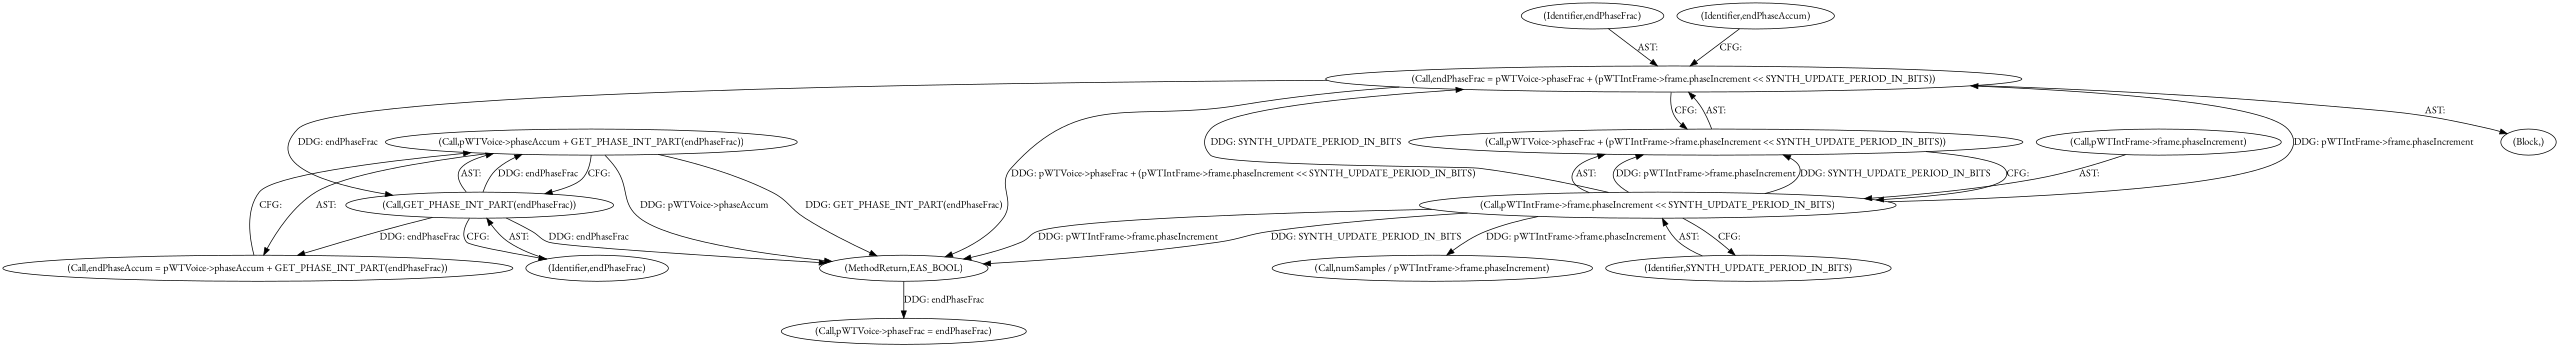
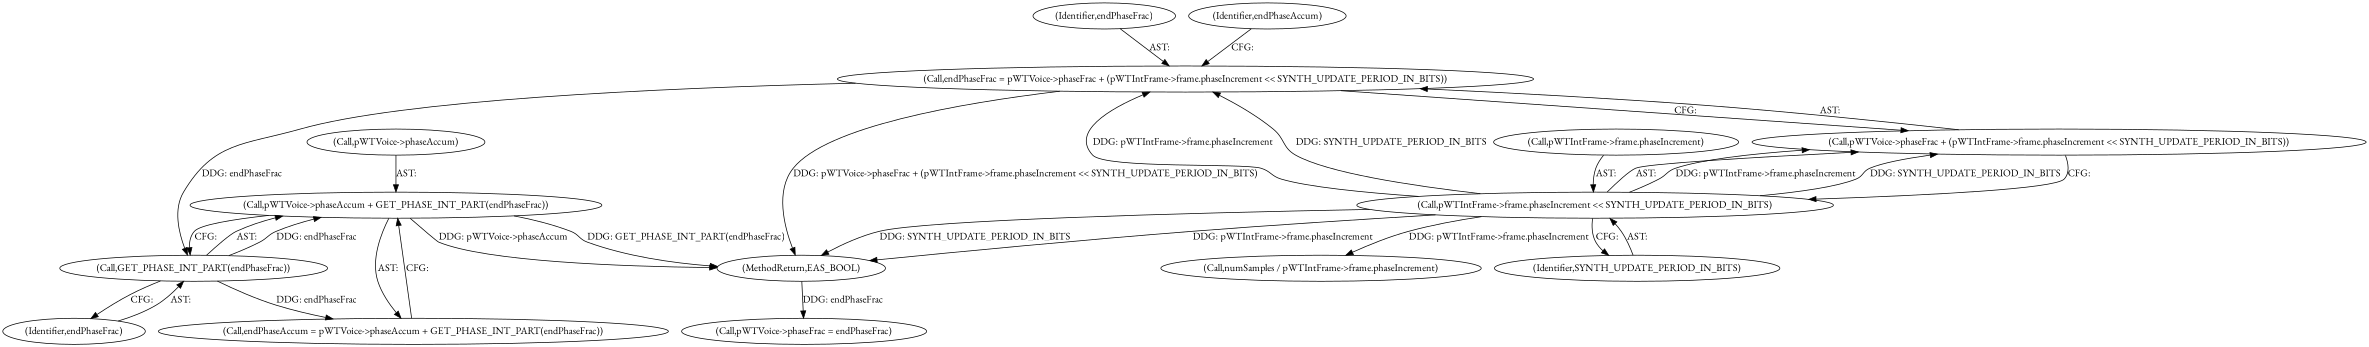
none -> (396, 142)
(2529, 142) -> none
(659, 252) -> none
